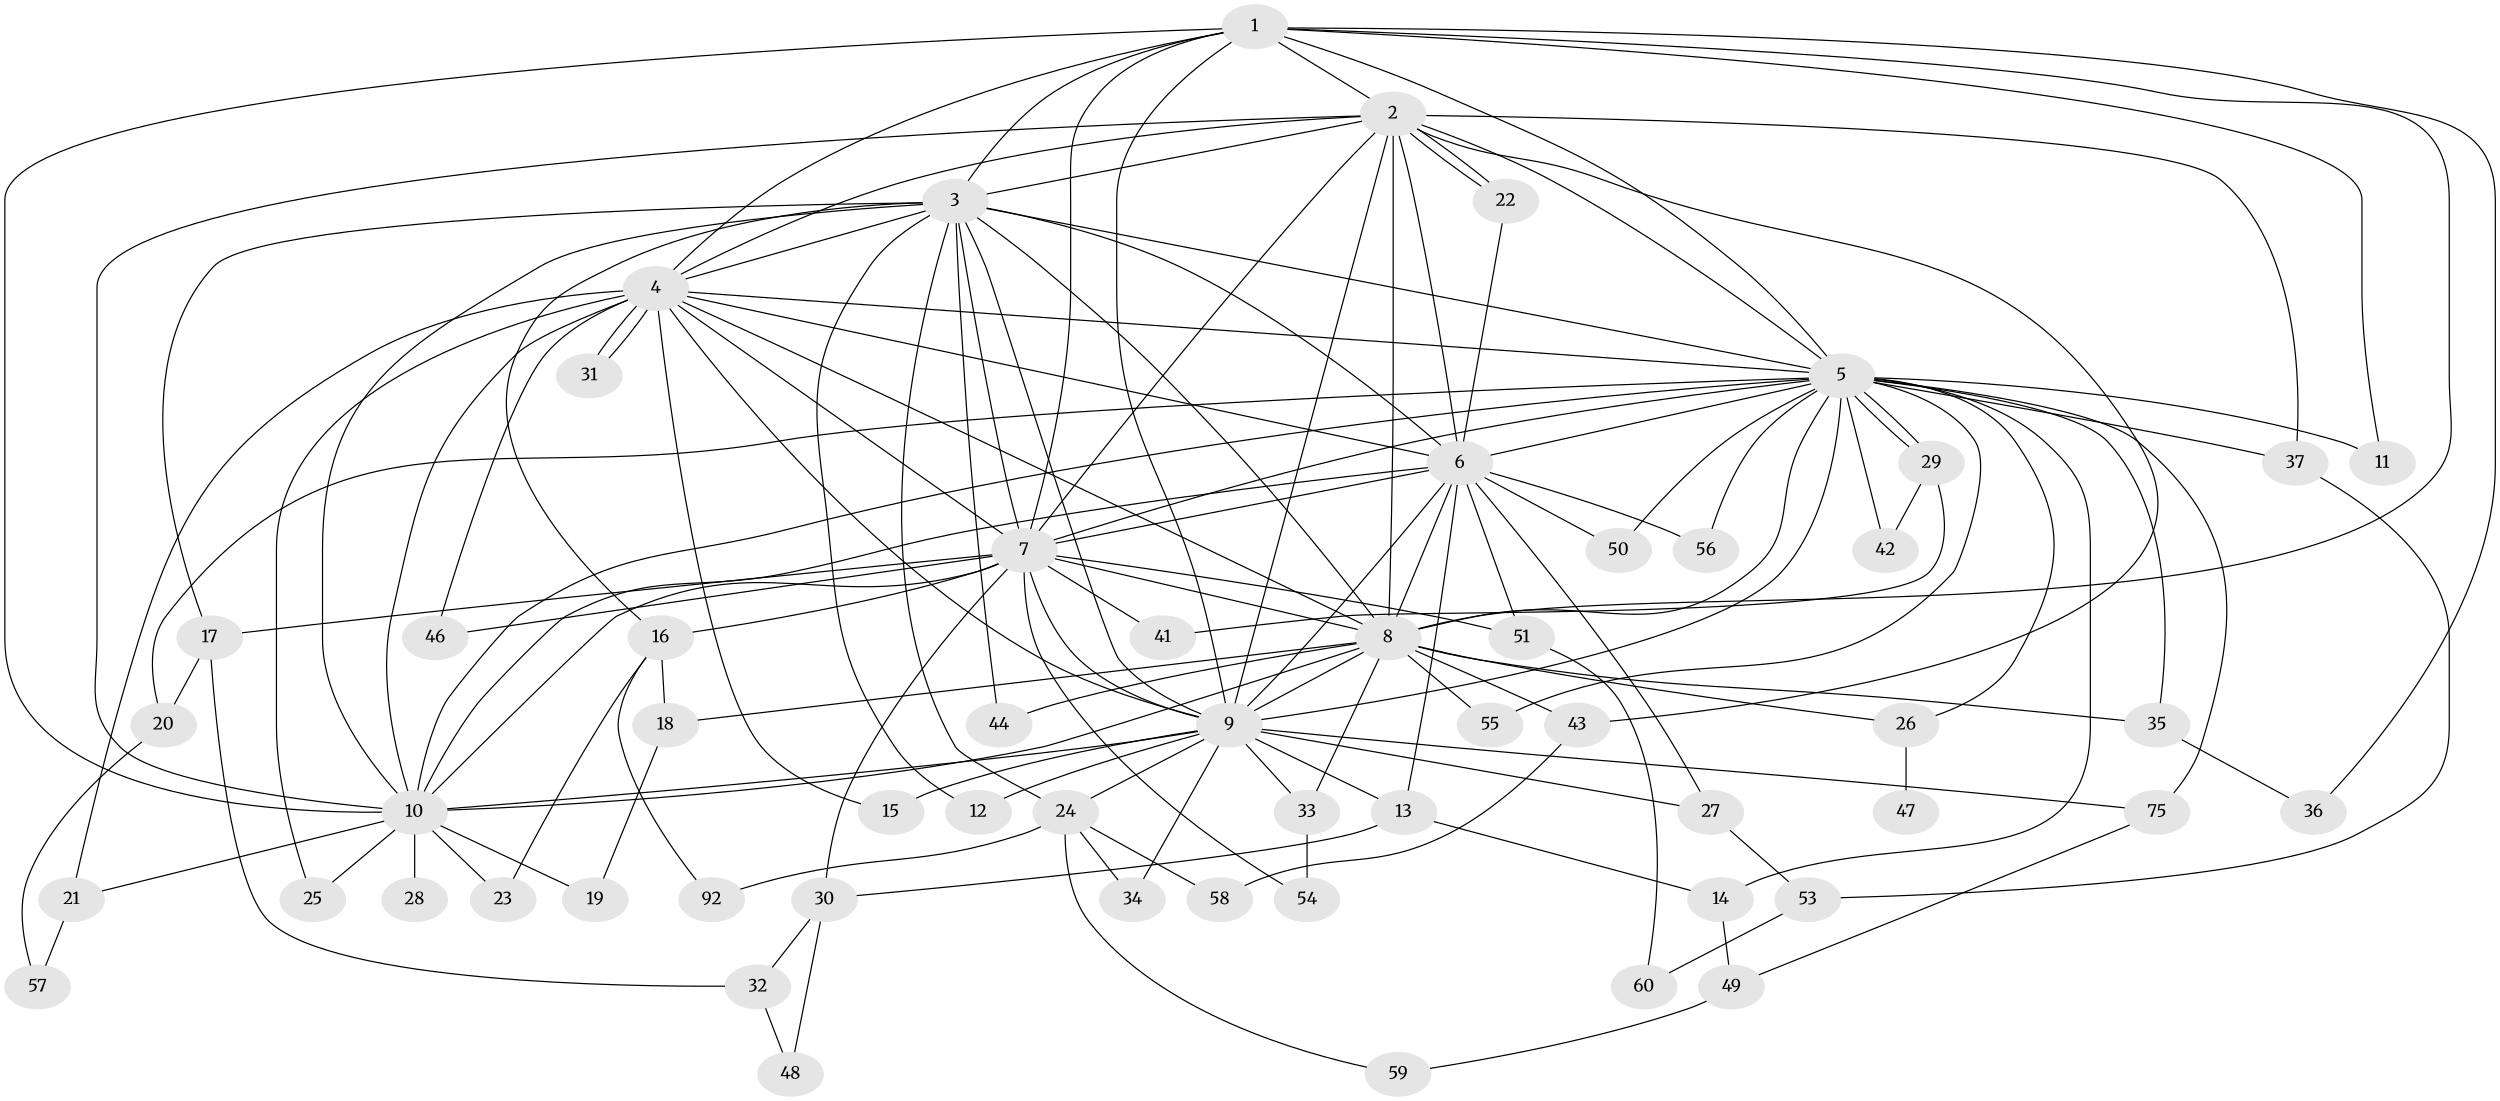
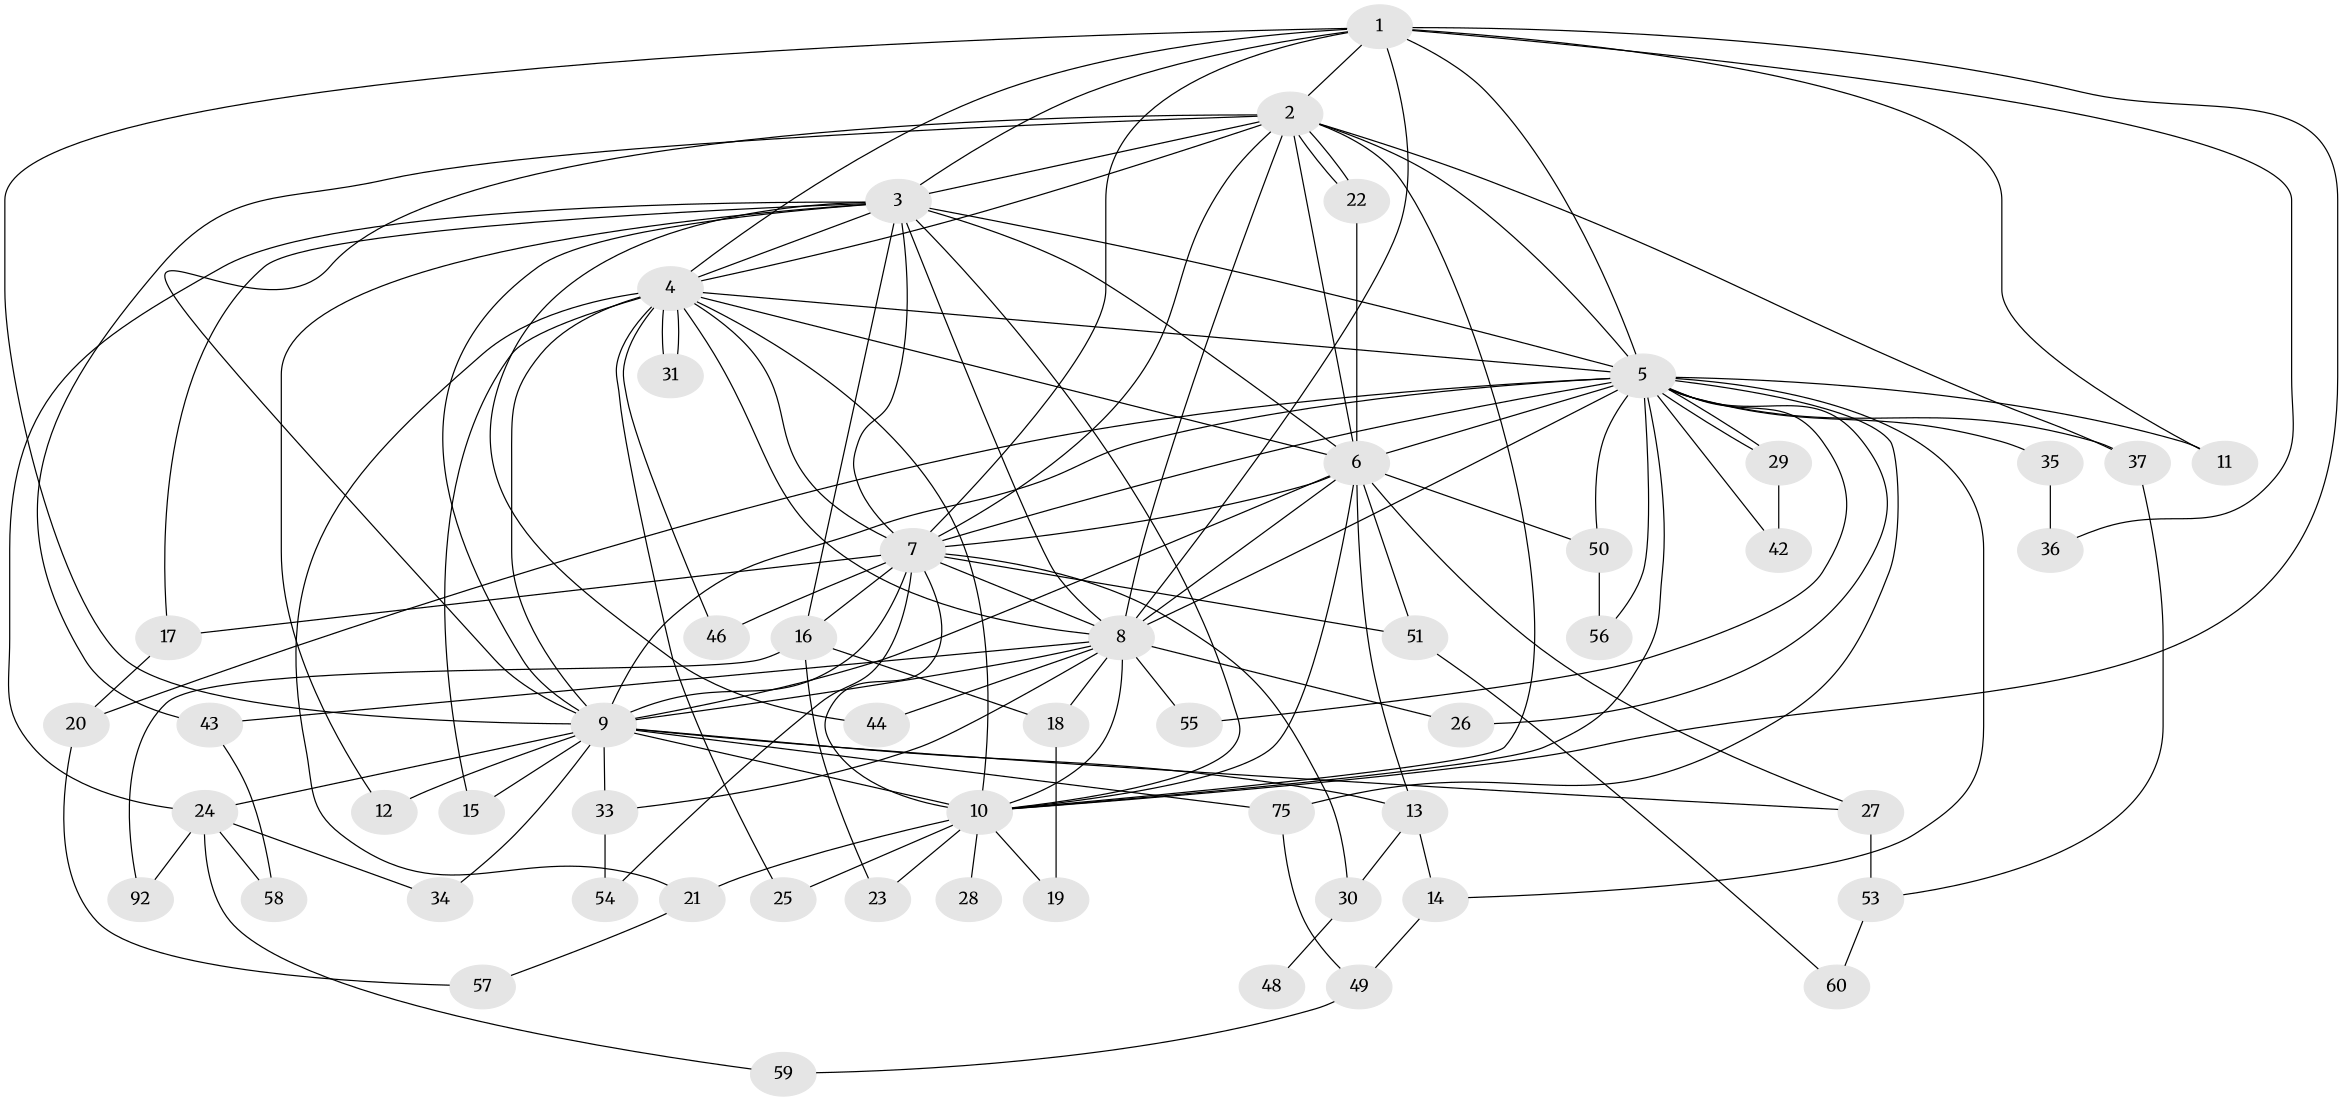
(1586, 502) -> (1599, 594)
(1163, 638) -> none
(1771, 690) -> none
(1906, 812) -> none
(758, 987) -> none
